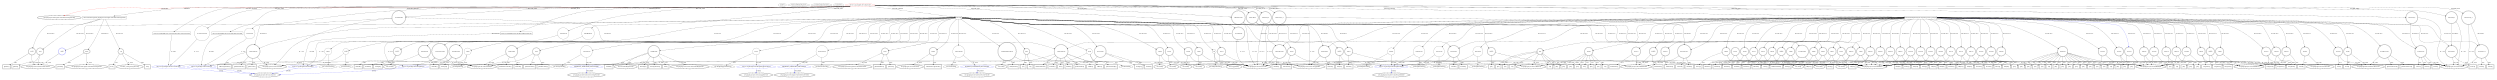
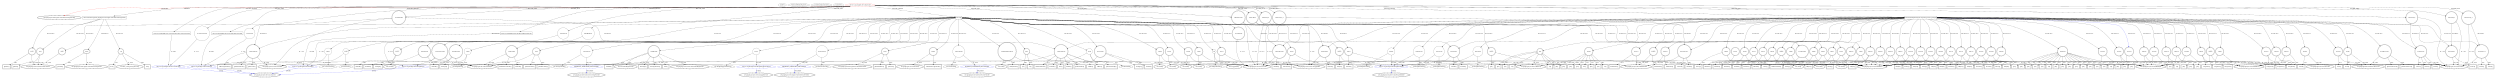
(62, 51) -> (62, 51)
(1775, 64) -> none
